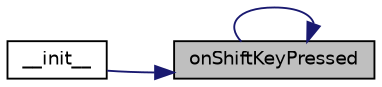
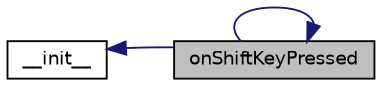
(131, 72) -> (150, 47)
